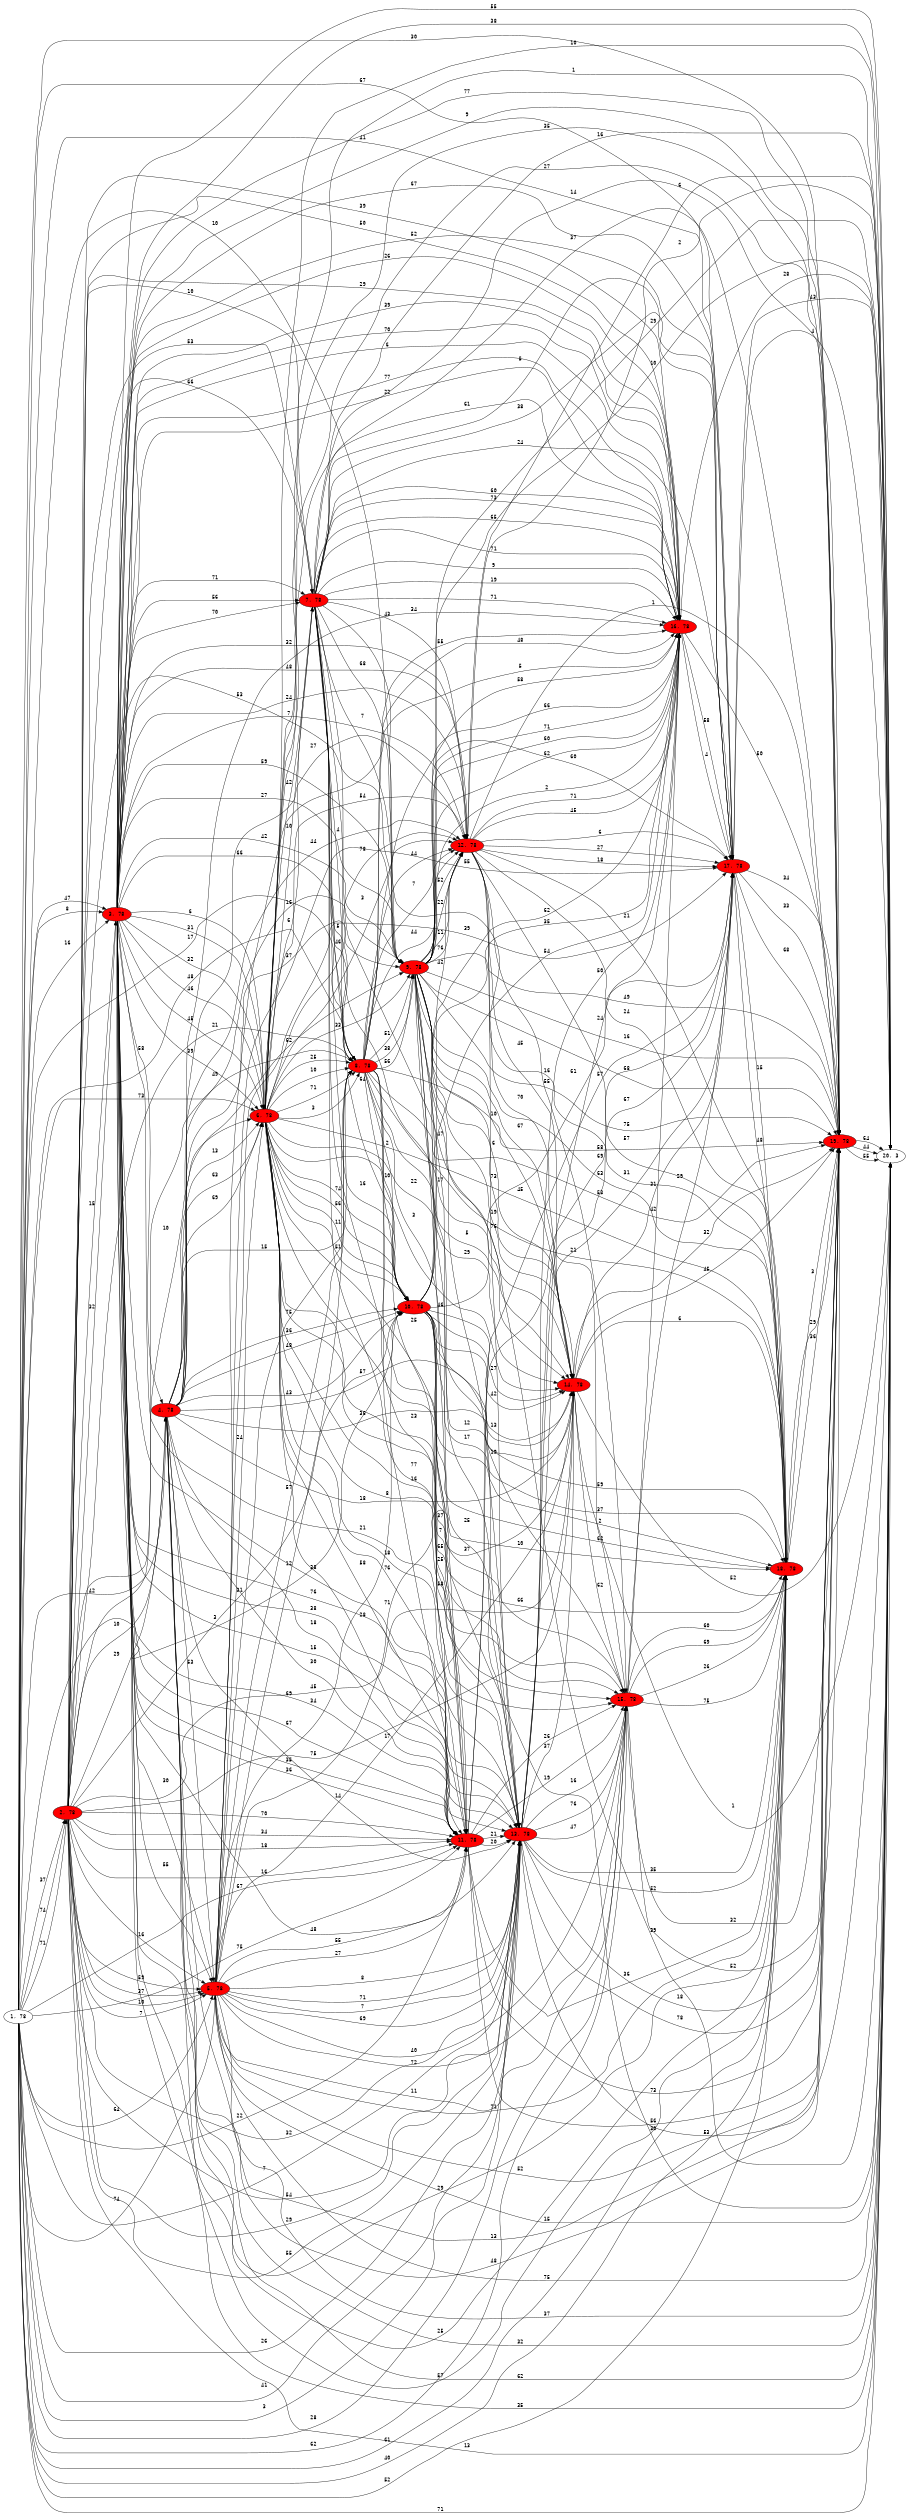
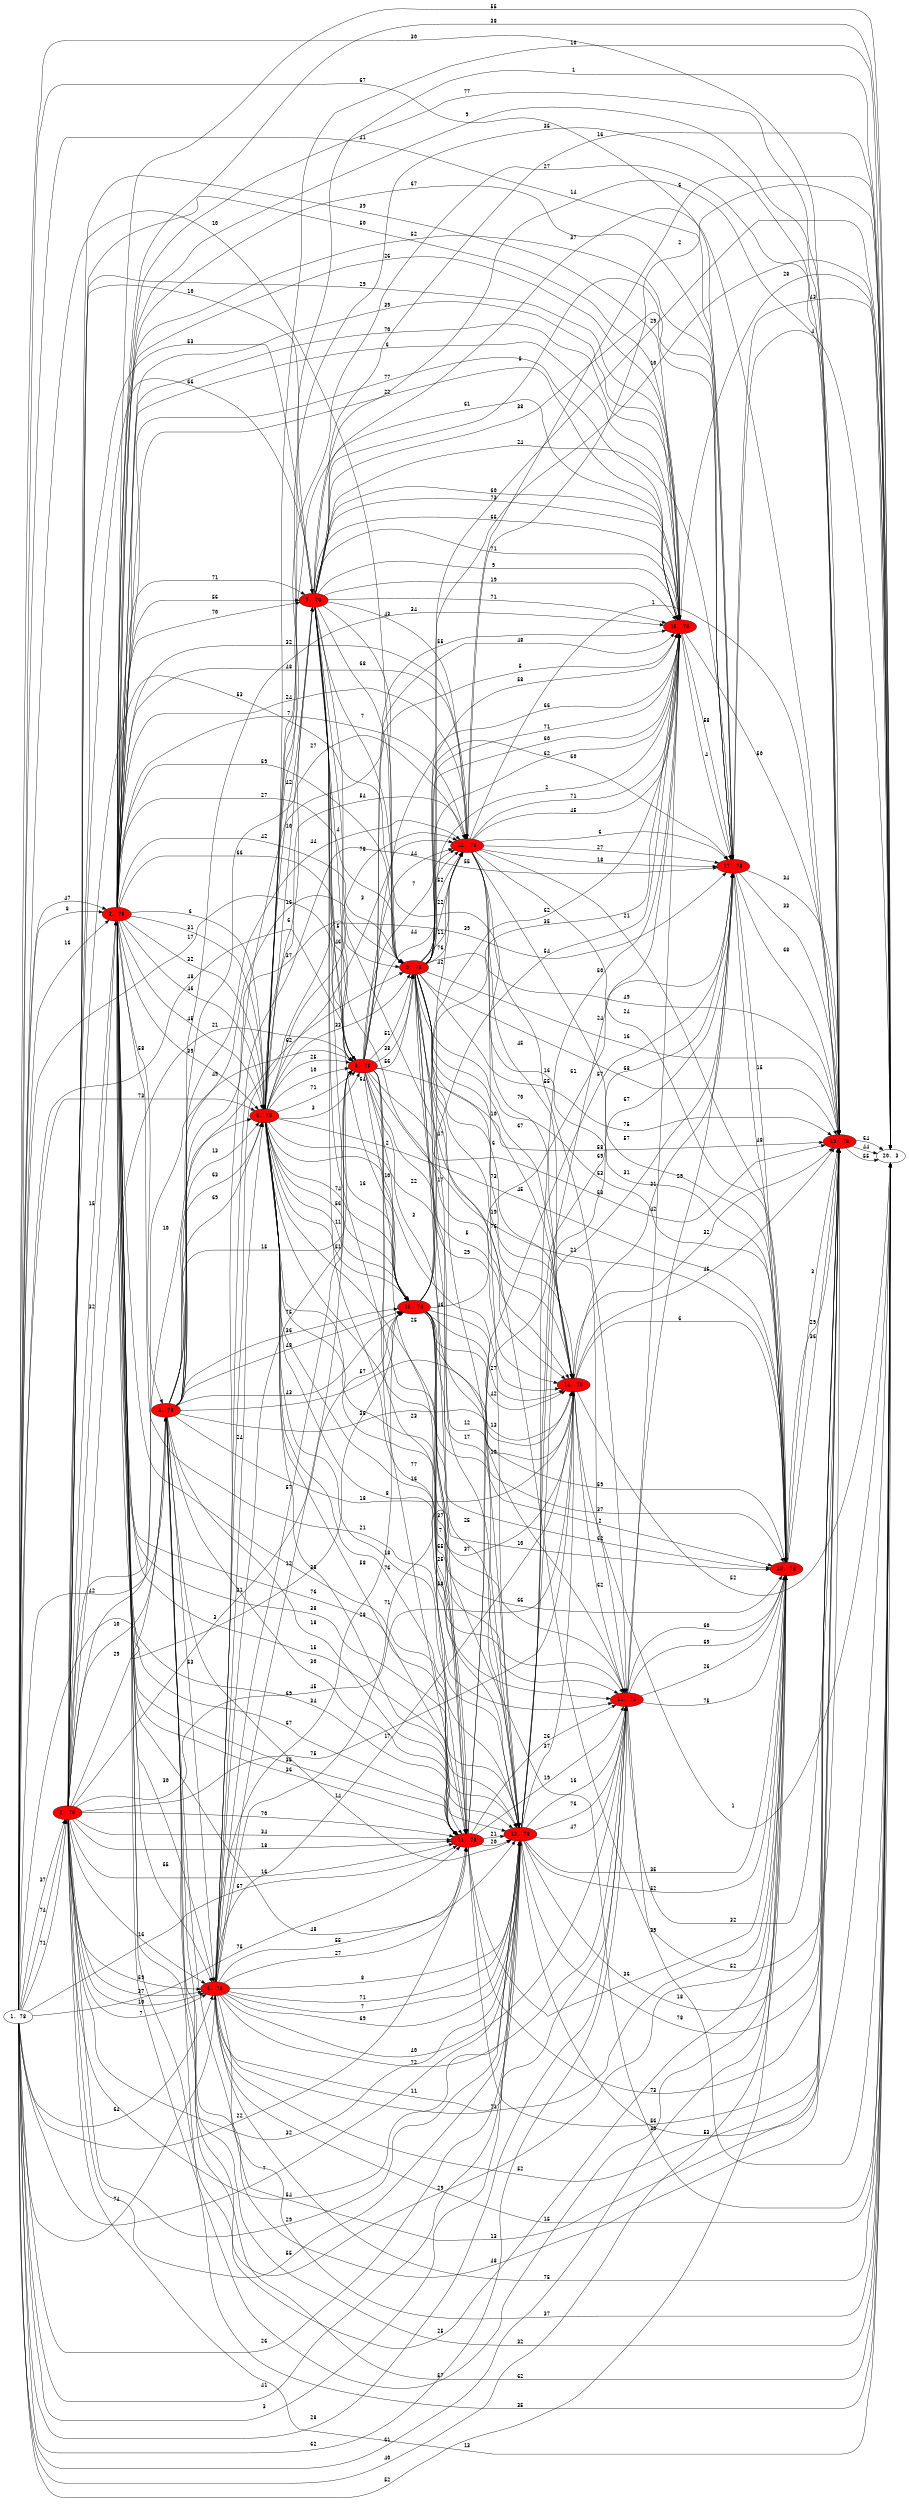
(866, 2486) -> none
